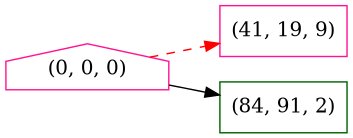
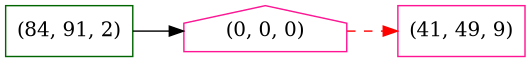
(283, 31) -> (461, 31)
(187, 89) -> (151, 31)
